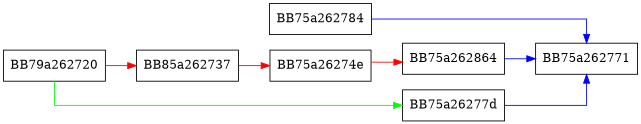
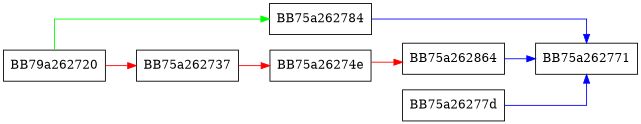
(187, 66) -> (187, 66)
(212, 105) -> (142, 19)
